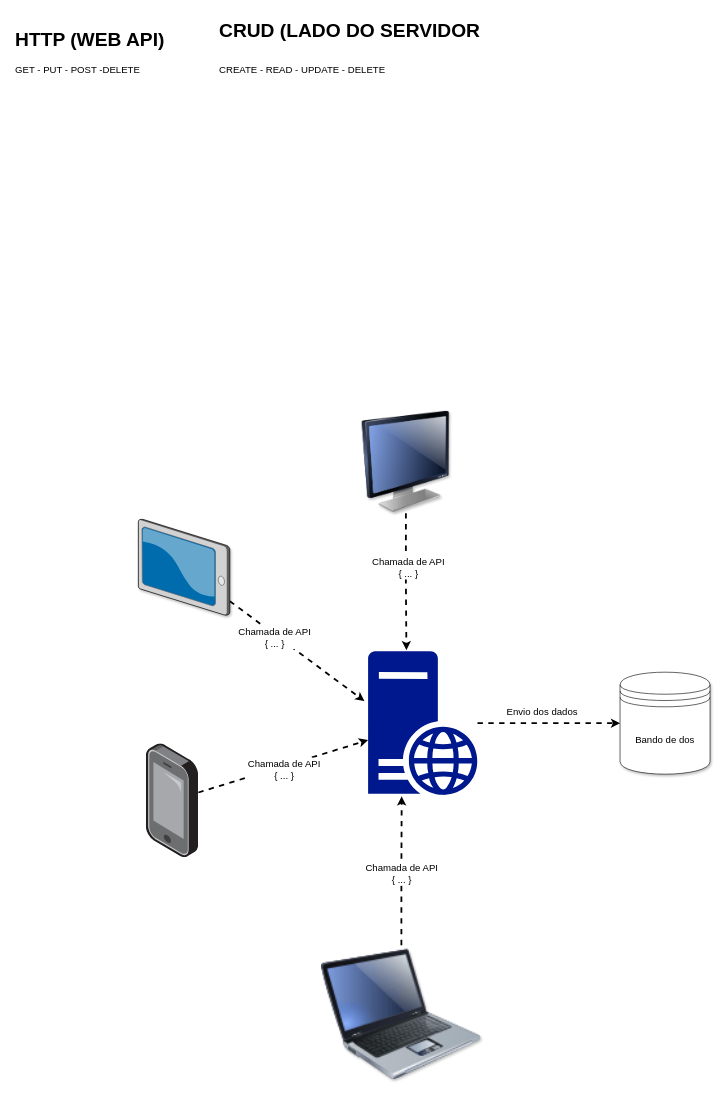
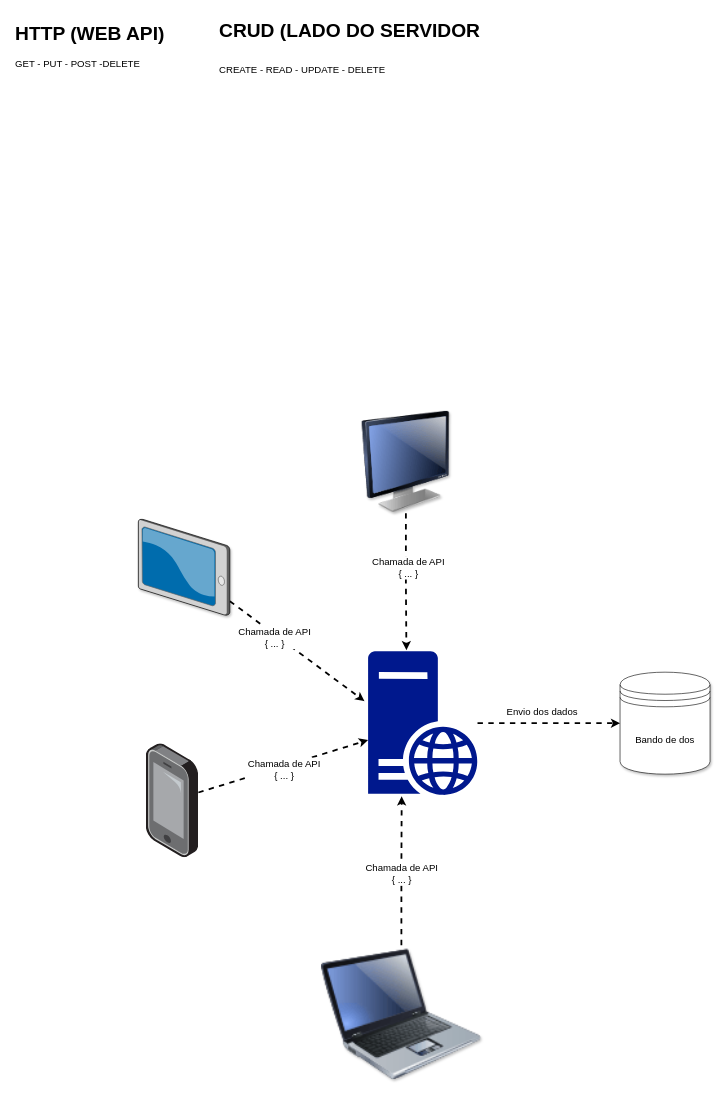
(99, 54) -> (99, 48)
